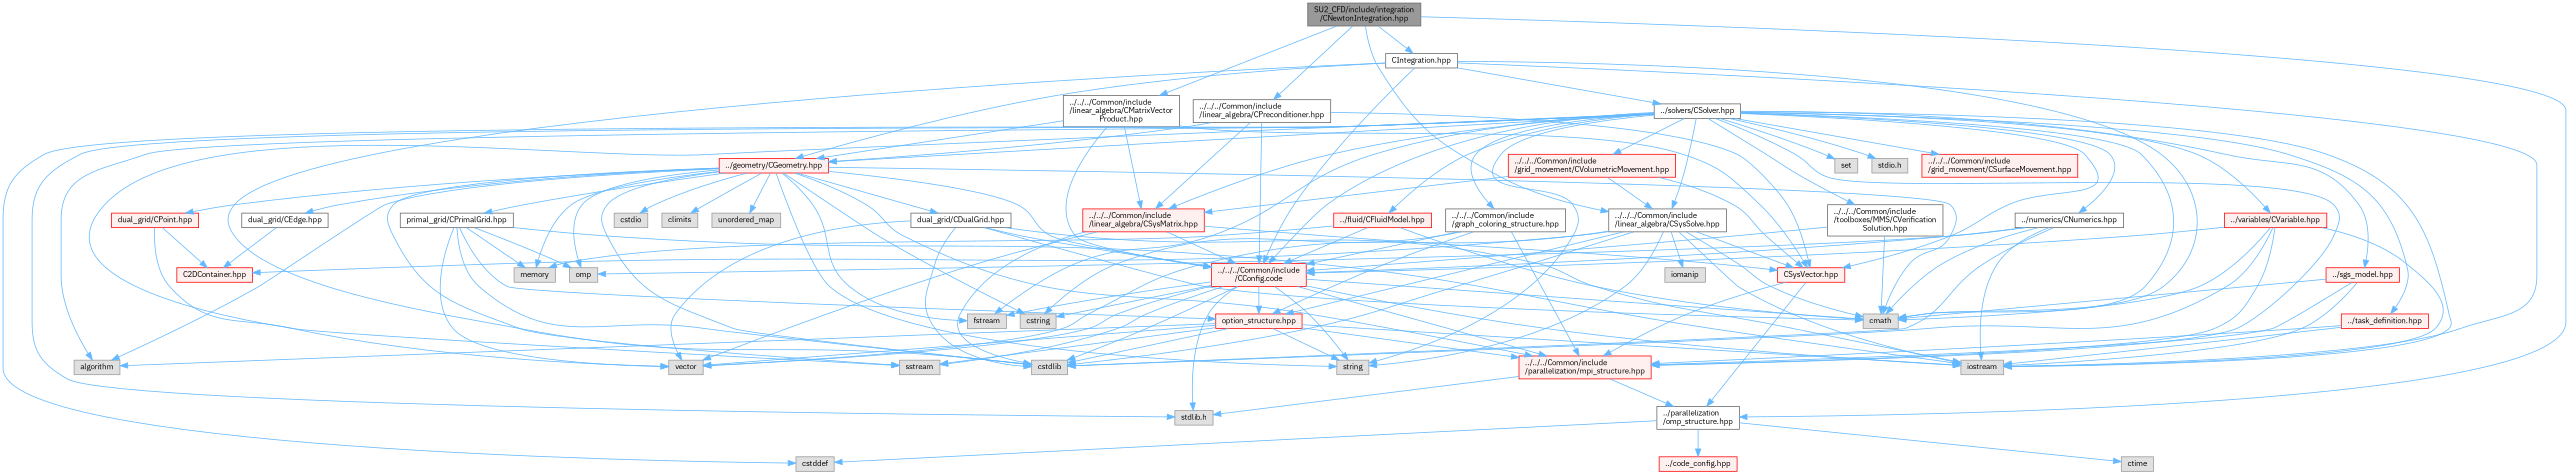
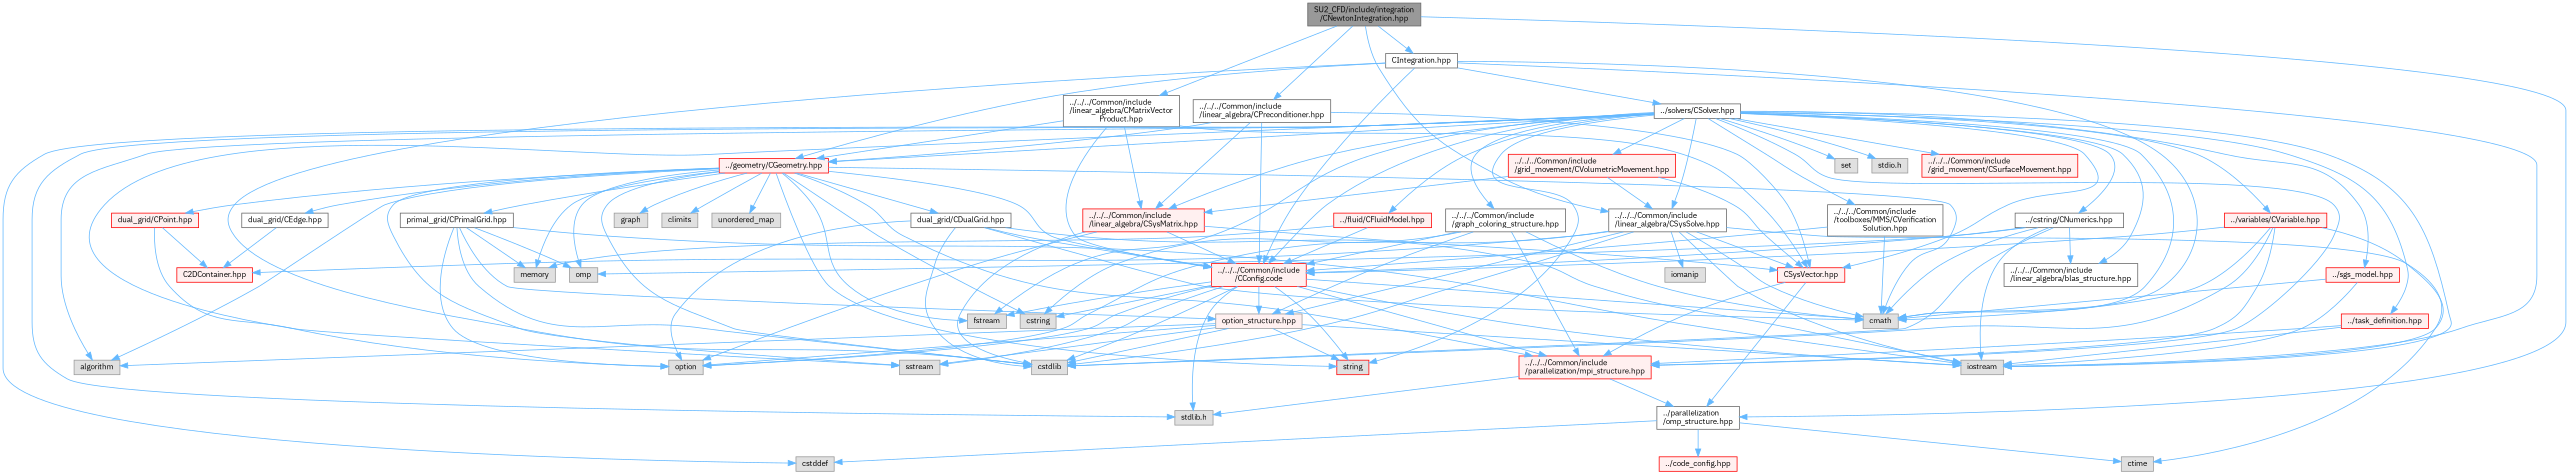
(631, 220) -> (631, 220)
(2069, 220) -> (2069, 220)
none -> (2071, 275)
(1658, 298) -> (1686, 294)
(1259, 321) -> (1259, 321)
(1530, 334) -> (2237, 242)
(1407, 342) -> none
(2012, 351) -> none
(686, 367) -> (686, 367)
(1353, 367) -> (1353, 367)
